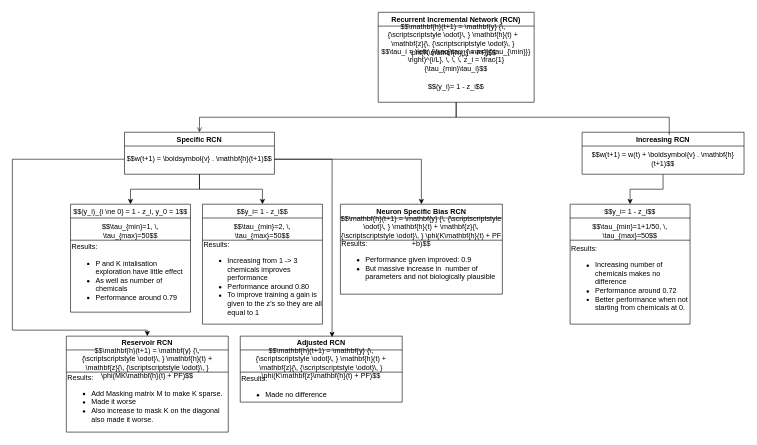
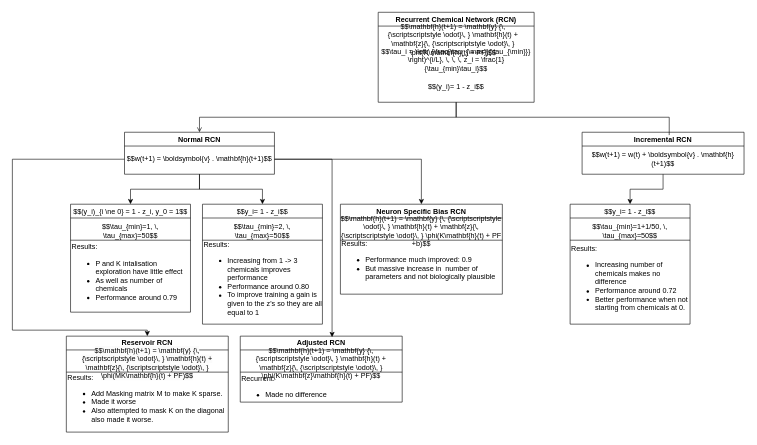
(456, 20) -> (456, 20)
(200, 140) -> (200, 140)
(663, 140) -> (663, 140)
(422, 264) -> (422, 264)
(275, 390) -> (275, 390)
(148, 402) -> (148, 402)
